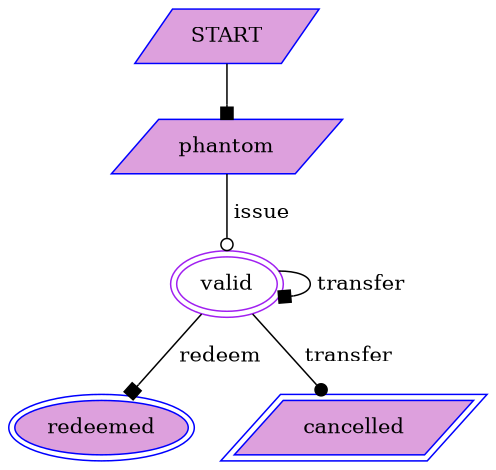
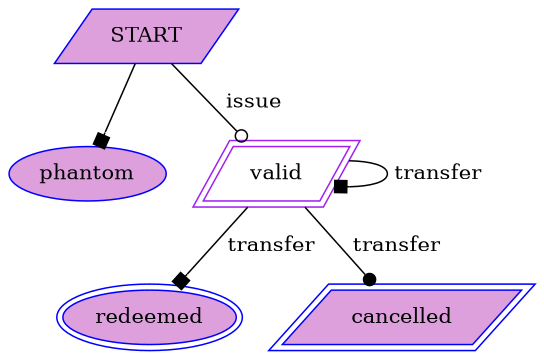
(227, 147) -> (88, 174)
(227, 206) -> (204, 97)
(227, 284) -> (277, 174)
(217, 356) -> (268, 246)
